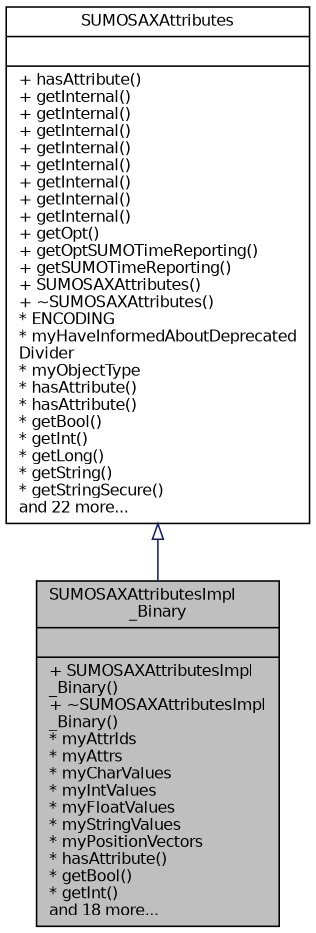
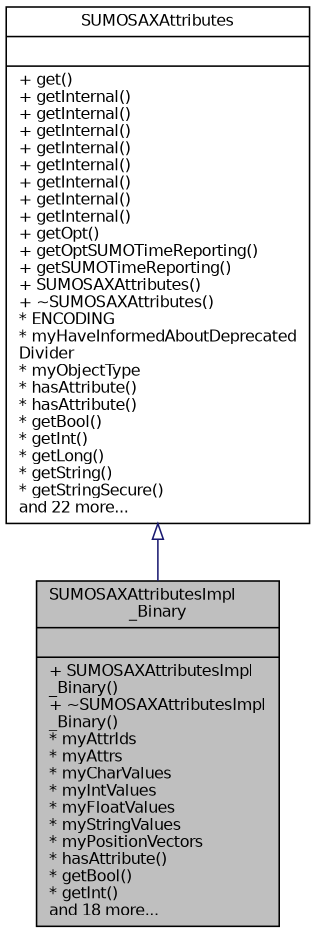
(80, 80) -> (46, 80)
